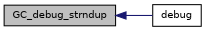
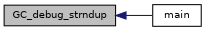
(177, 15) -> (177, 15)
